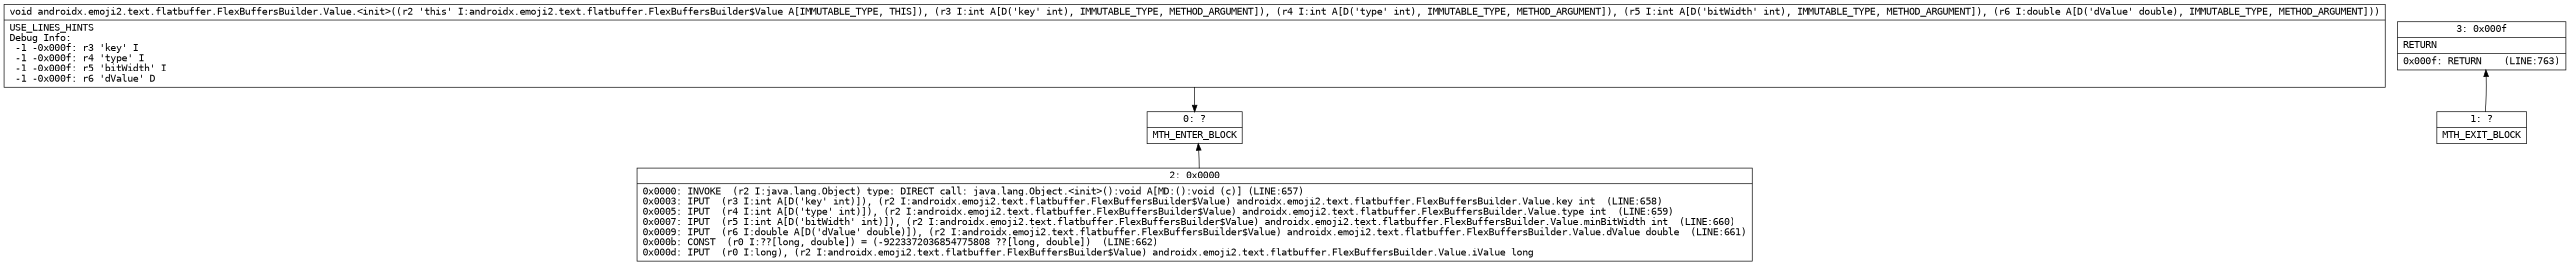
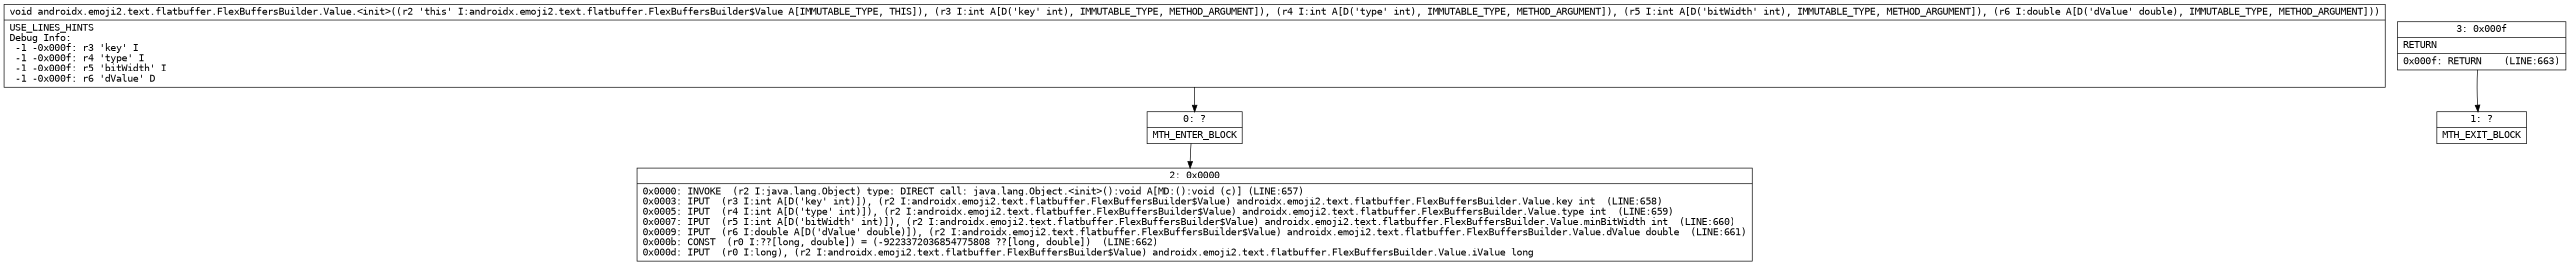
(2482, 61) -> (2482, 61)
(2486, 94) -> (2477, 87)
(1199, 159) -> (1190, 152)
